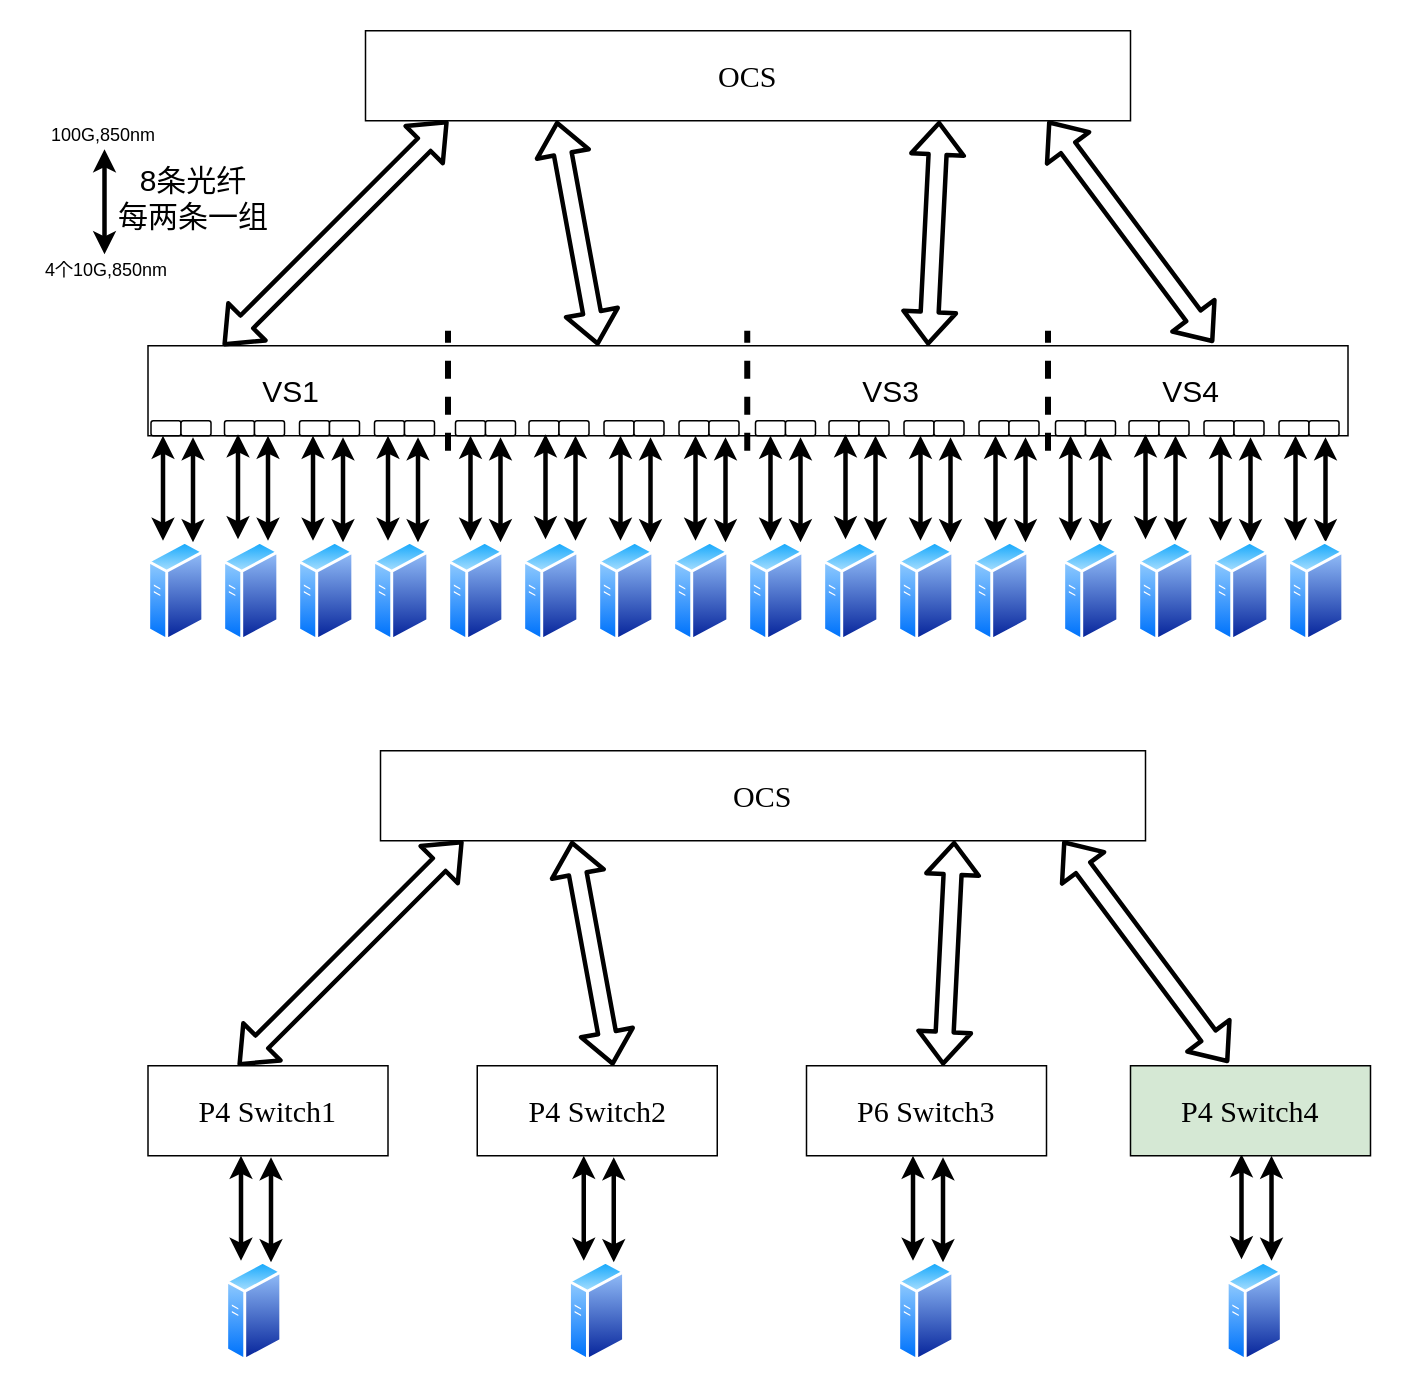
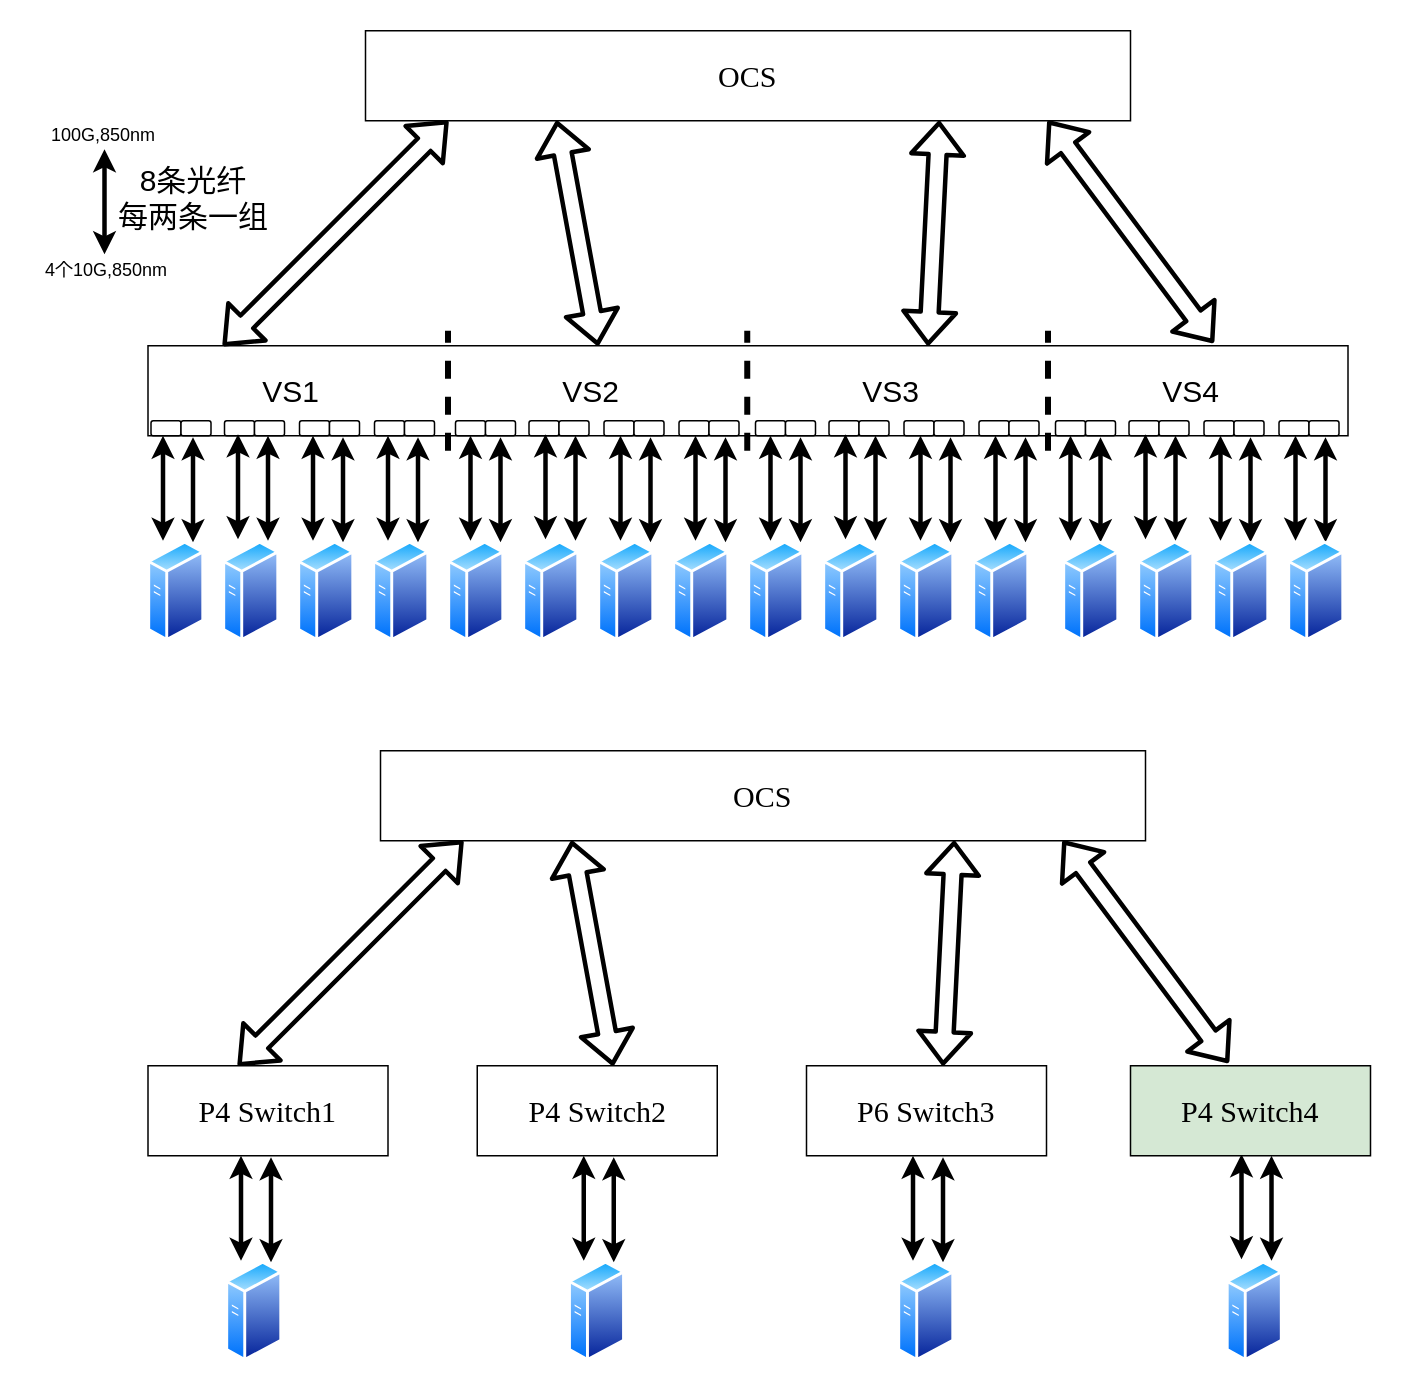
none -> (590, 391)
